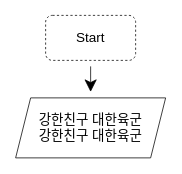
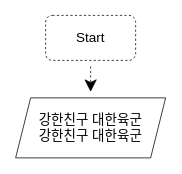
(90, 73) -> (90, 73)
